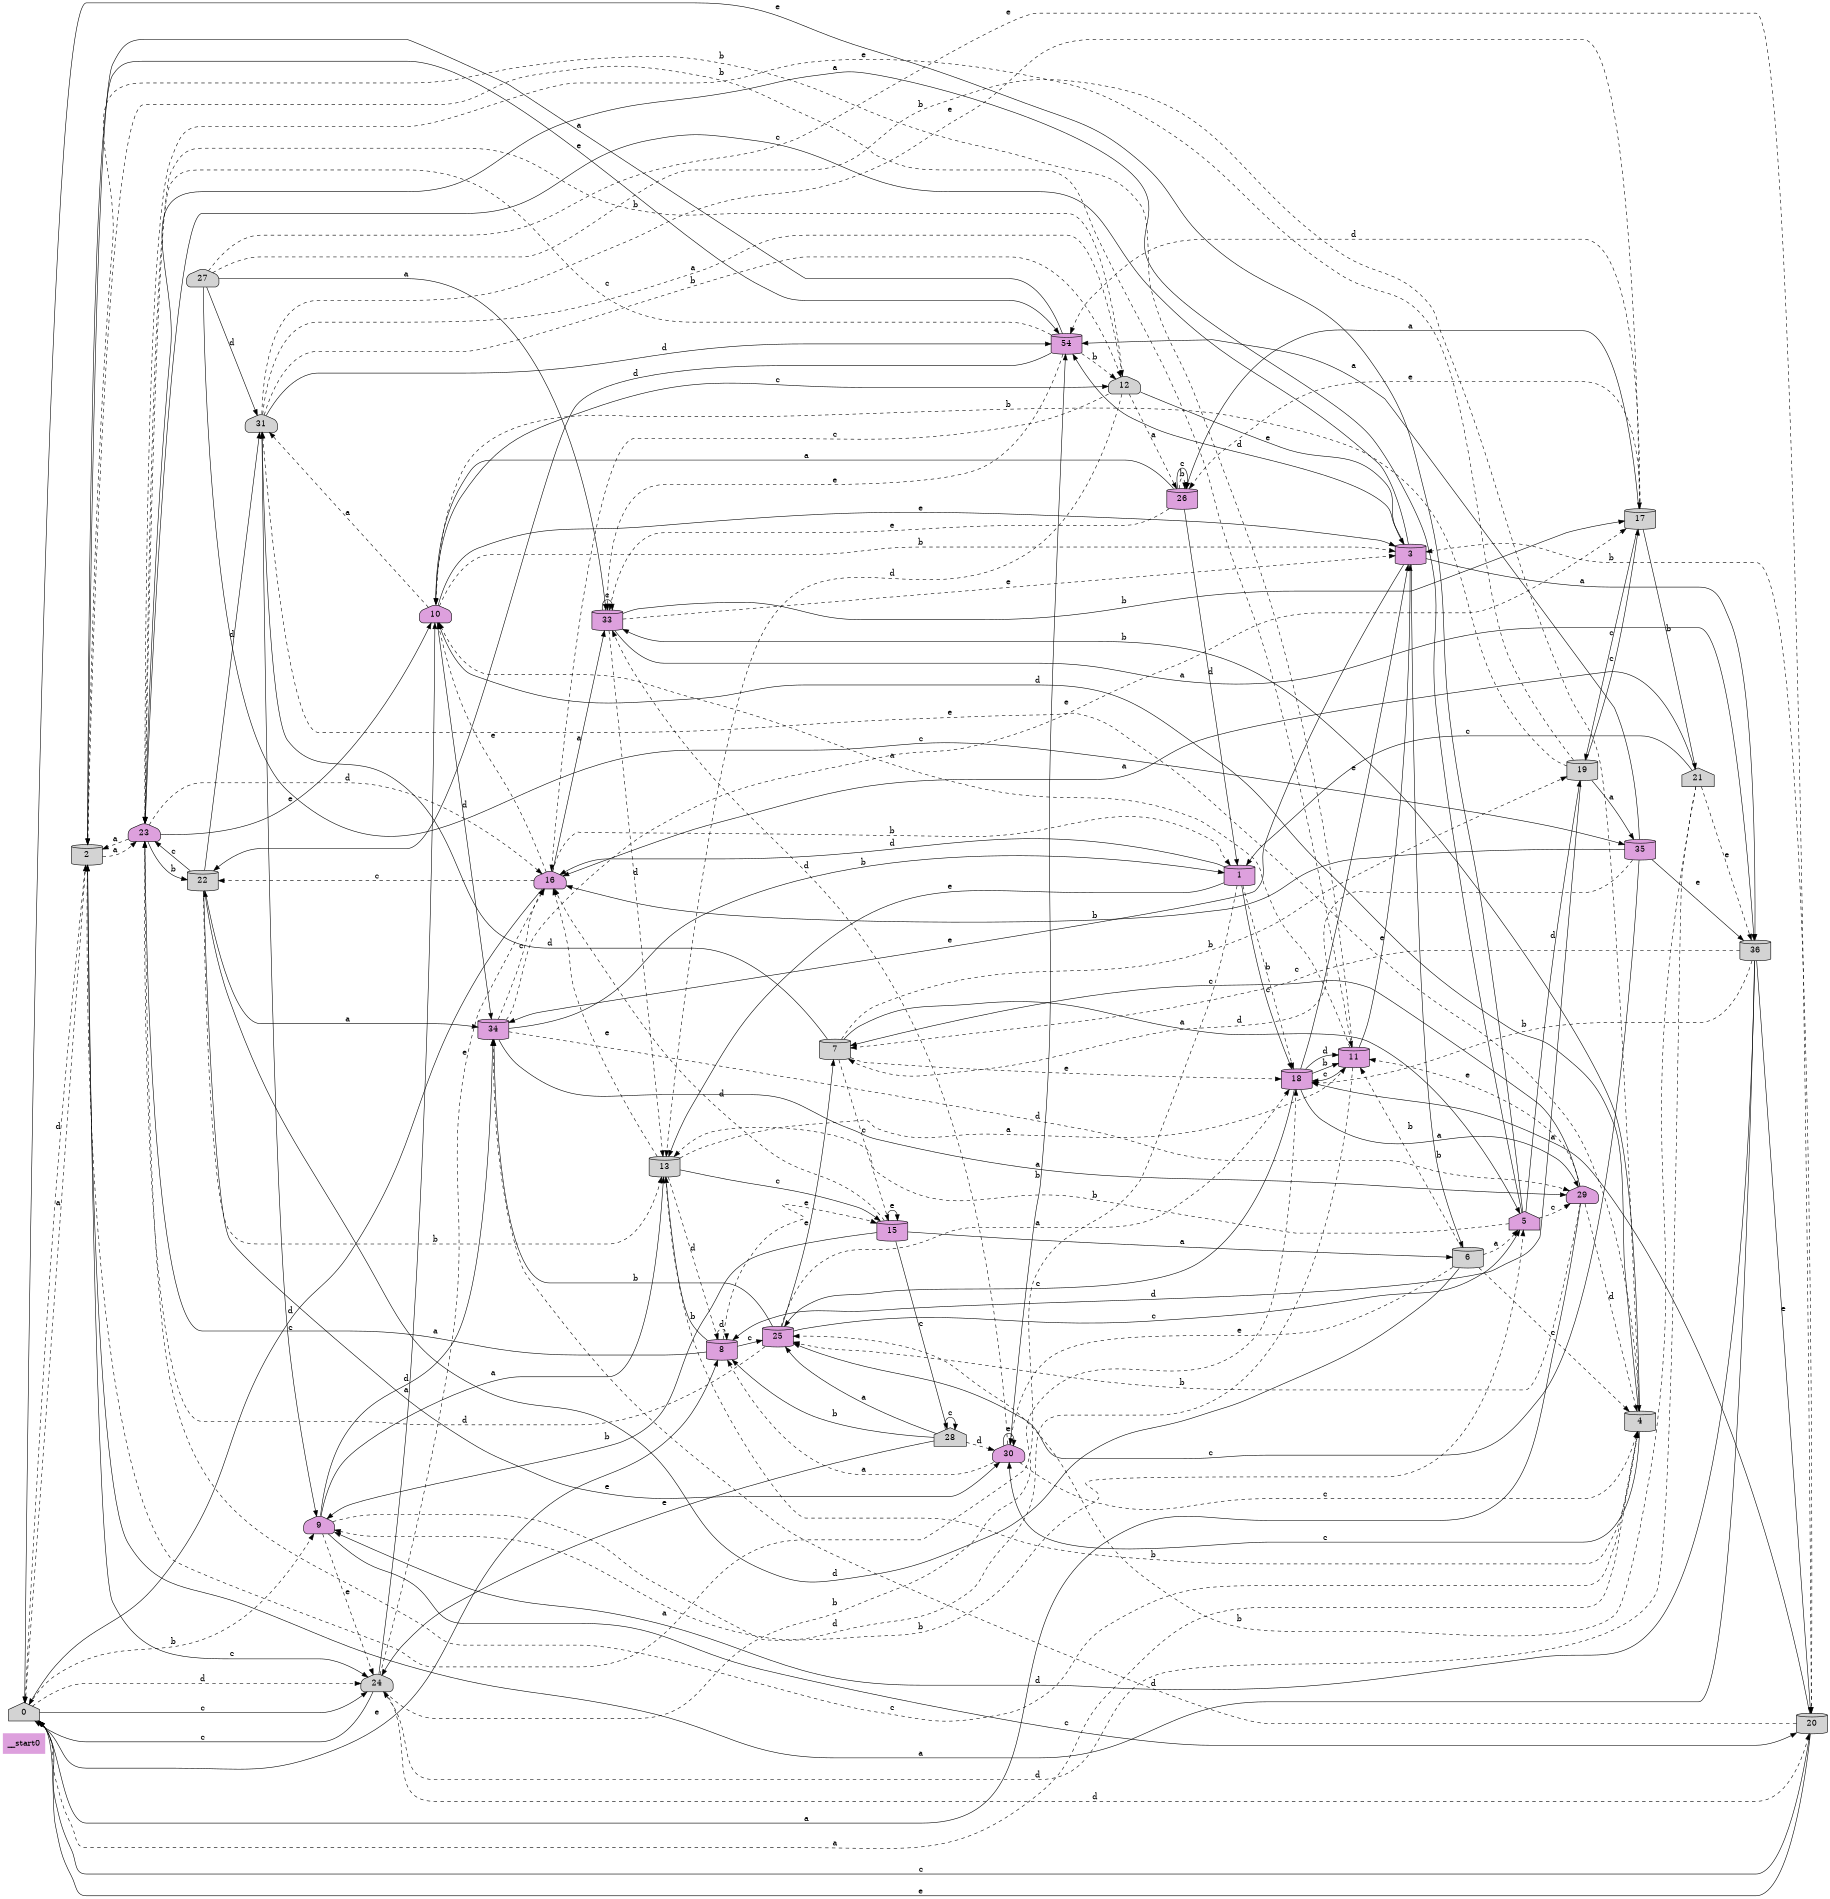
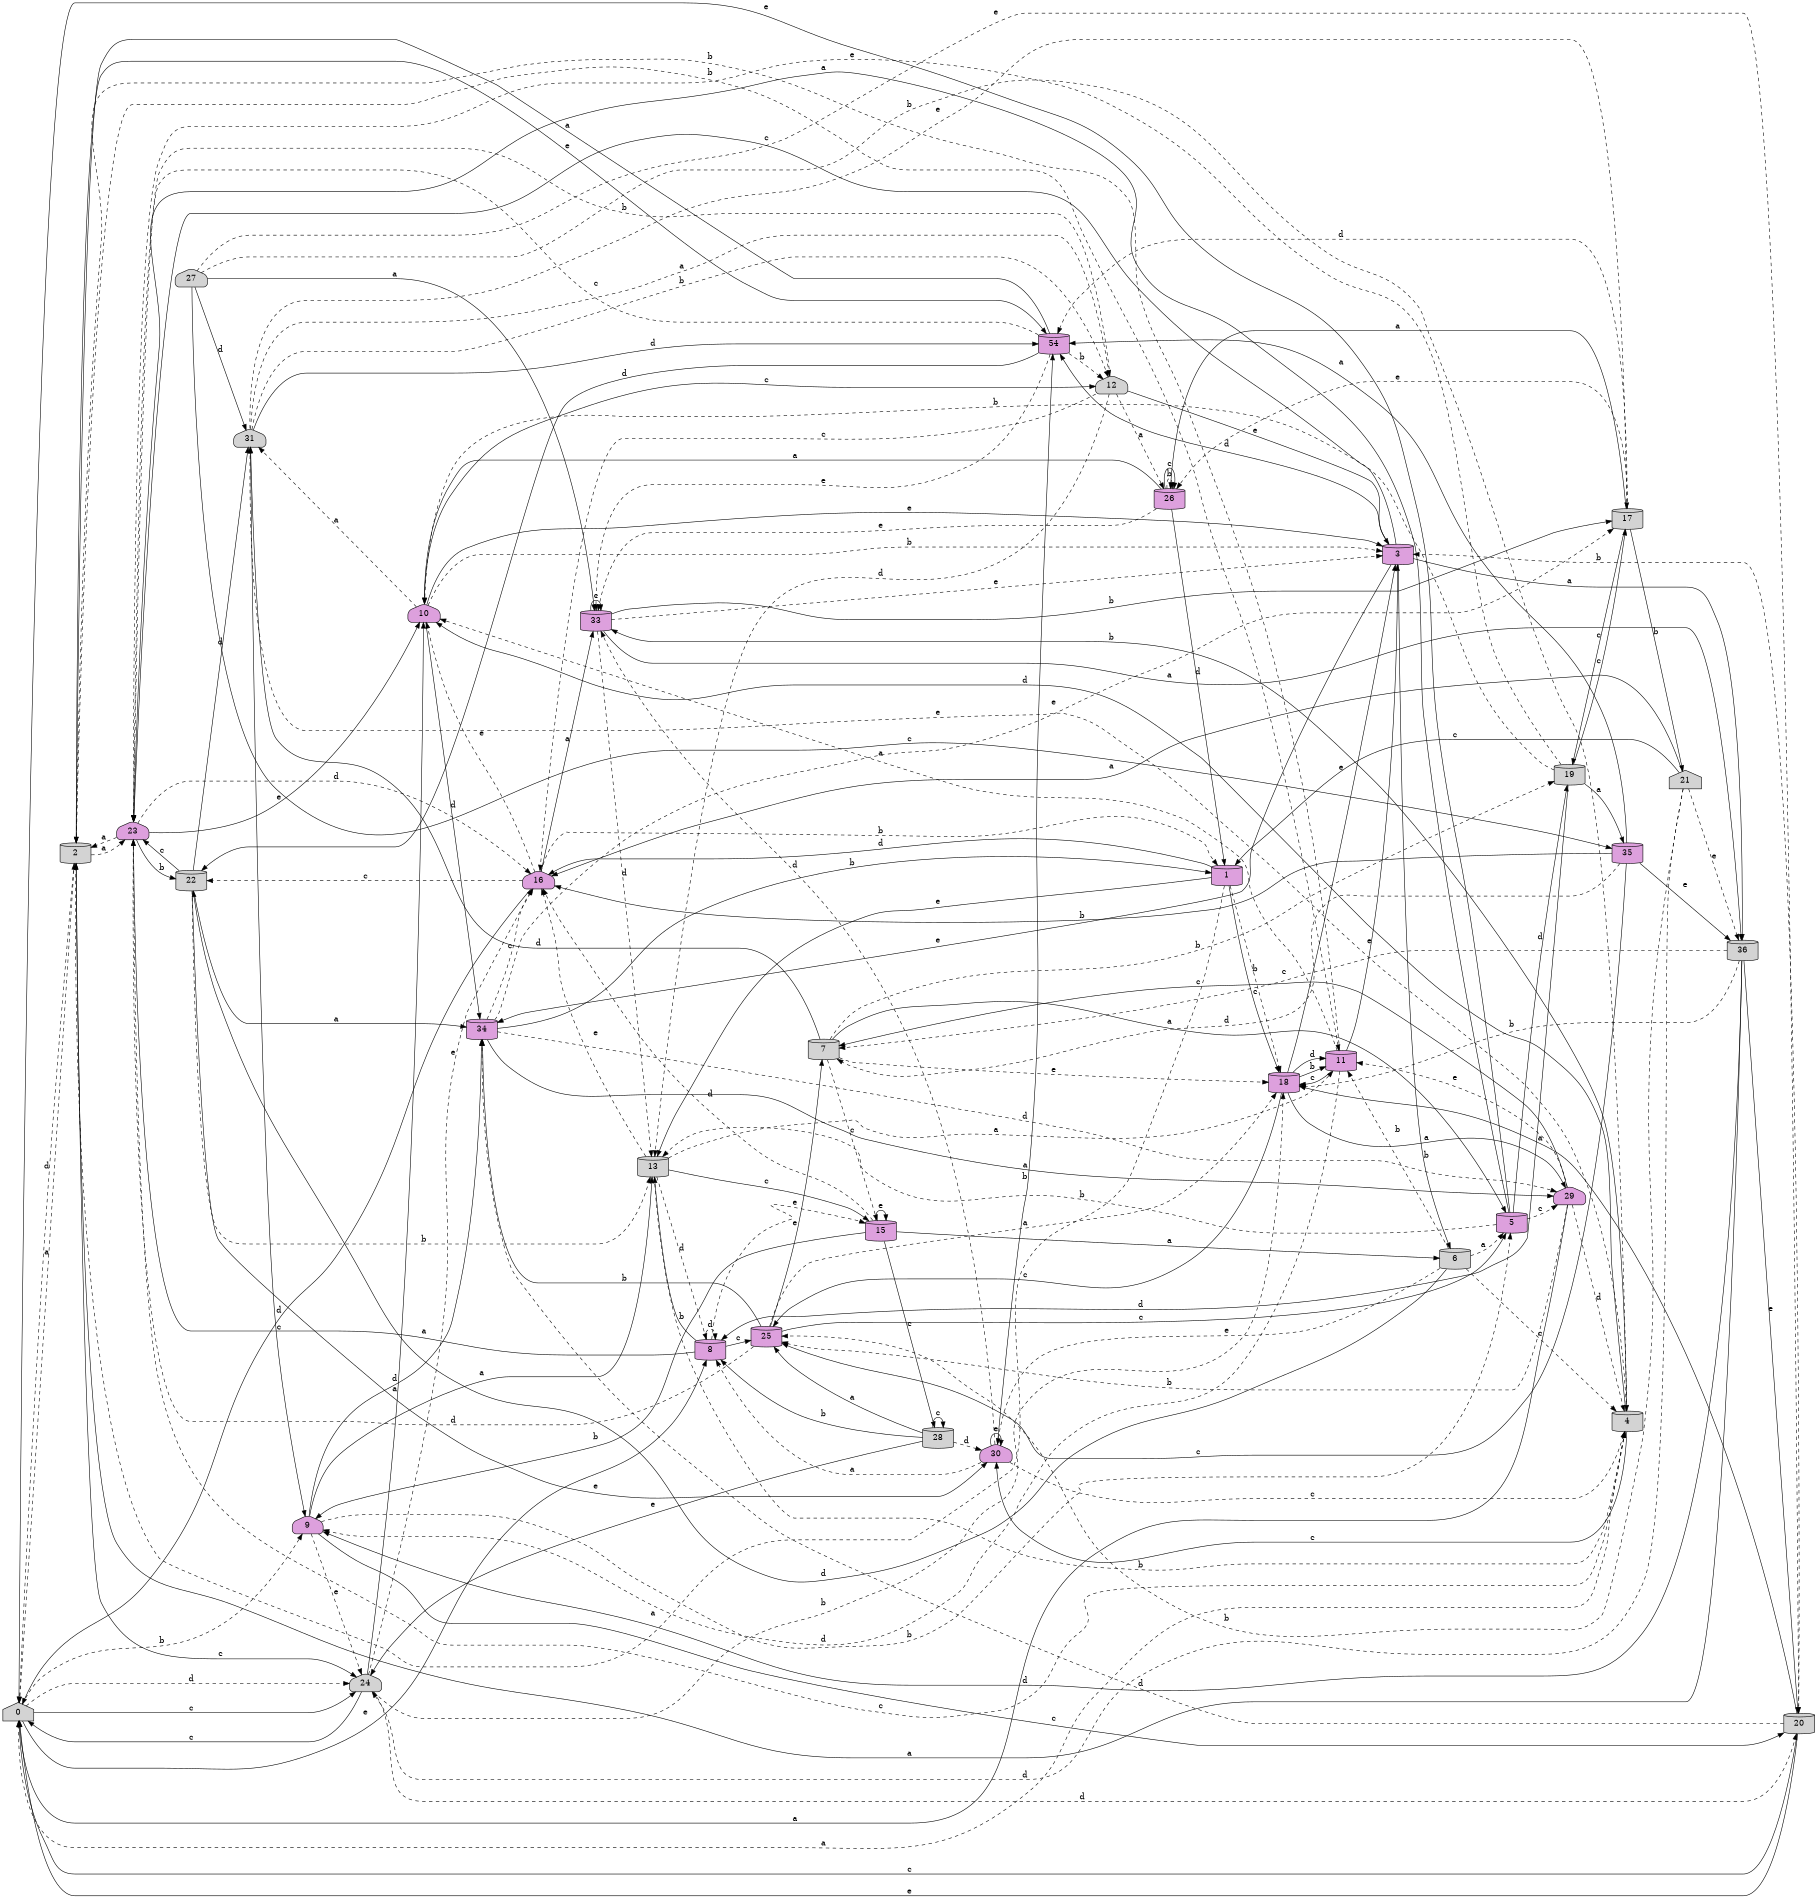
(1524, 1222) -> (1512, 1223)
(950, 1438) -> (938, 1438)
(24, 1744) -> none
